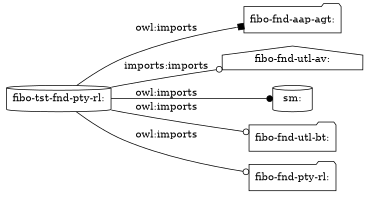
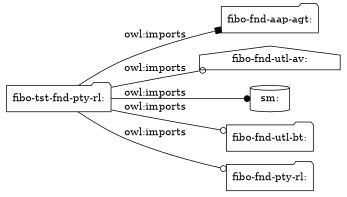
(167, 66) -> (155, 68)
(59, 99) -> (59, 99)
